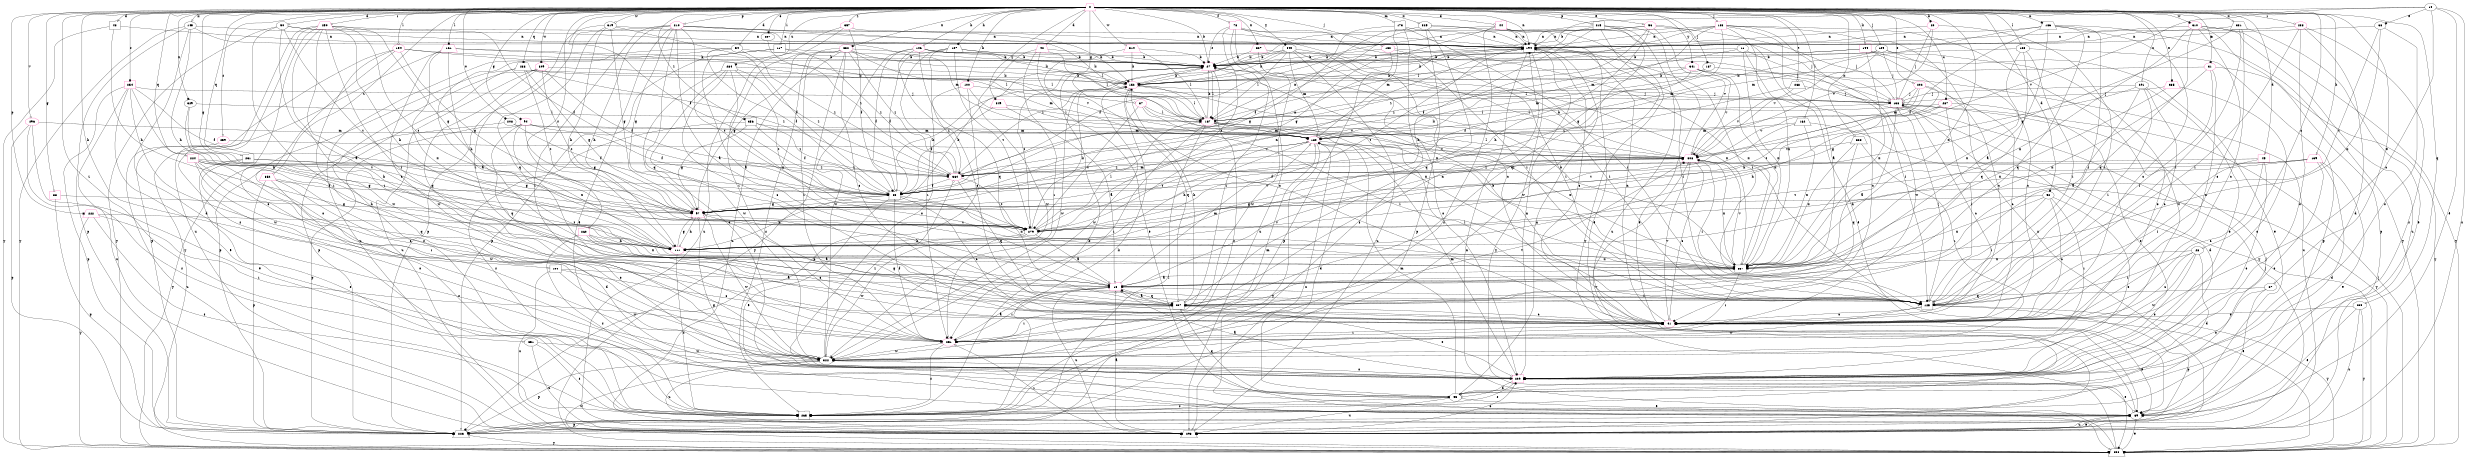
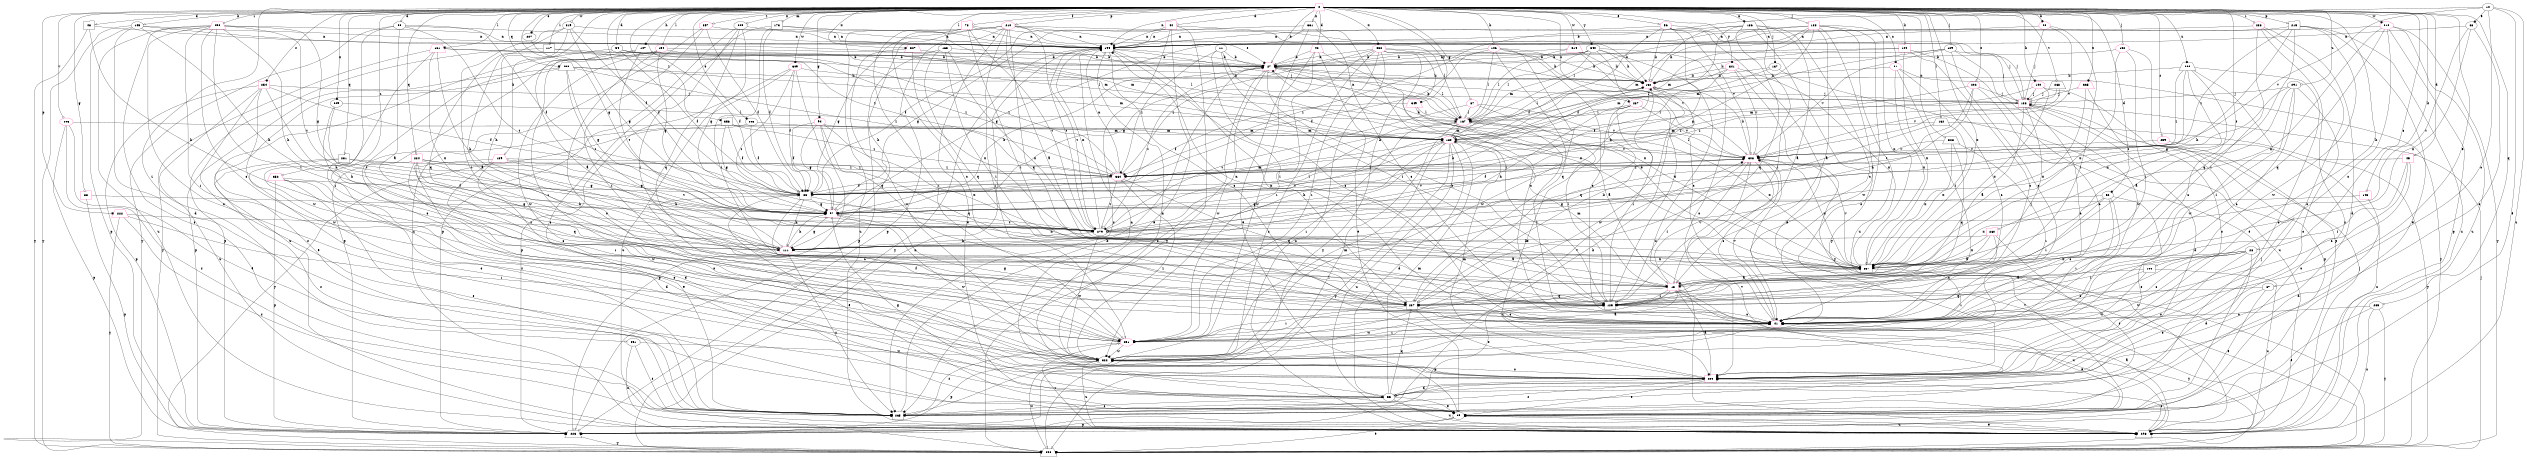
none -> (2366, 195)
(1136, 296) -> none
